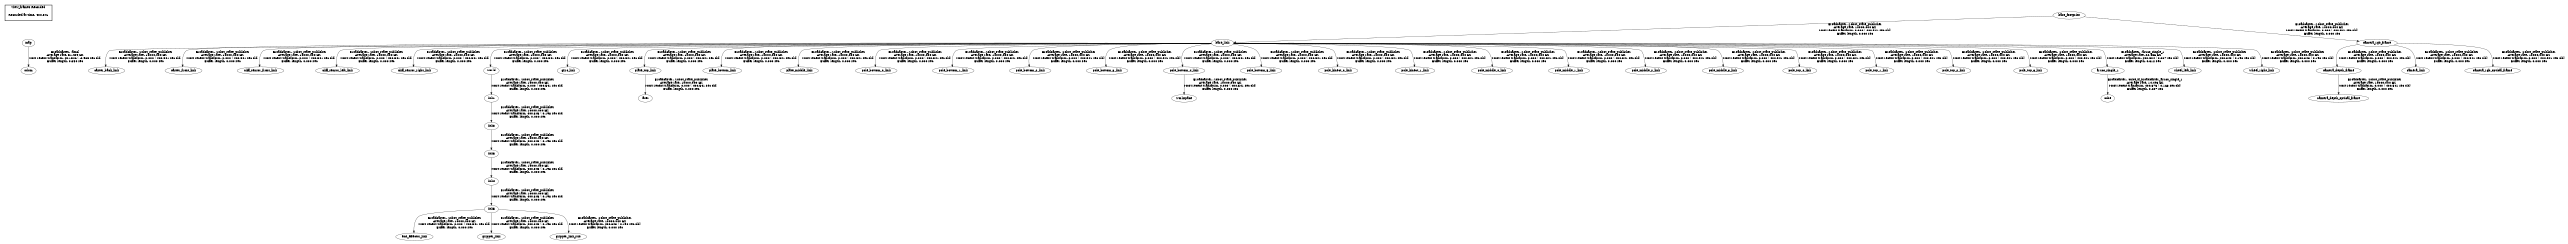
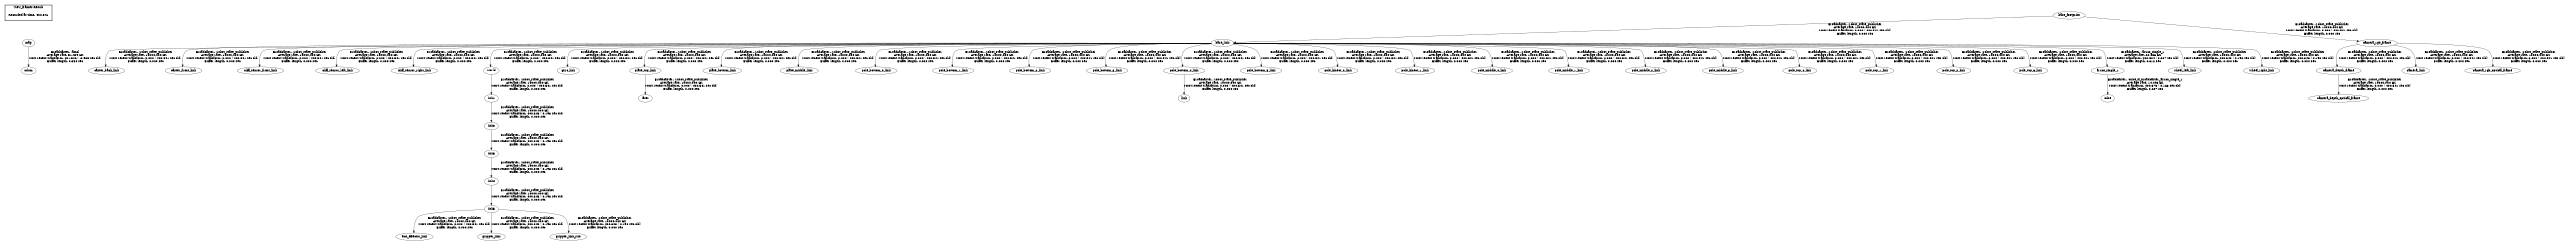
(29, 7) -> (29, 7)
(1184, 98) -> (1184, 98)
